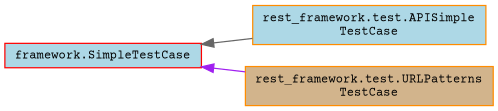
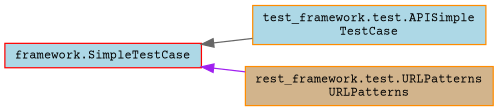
(369, 25) -> (369, 25)
(369, 86) -> (369, 86)
